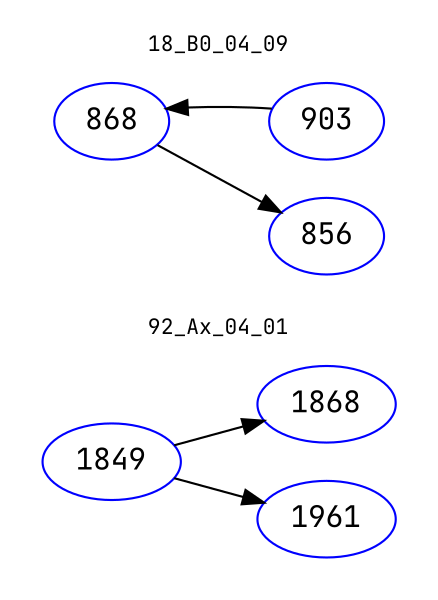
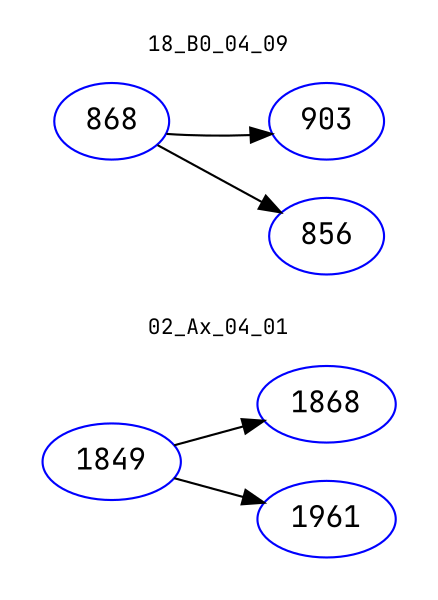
(230, 107) -> (208, 136)
(219, 329) -> (219, 329)
